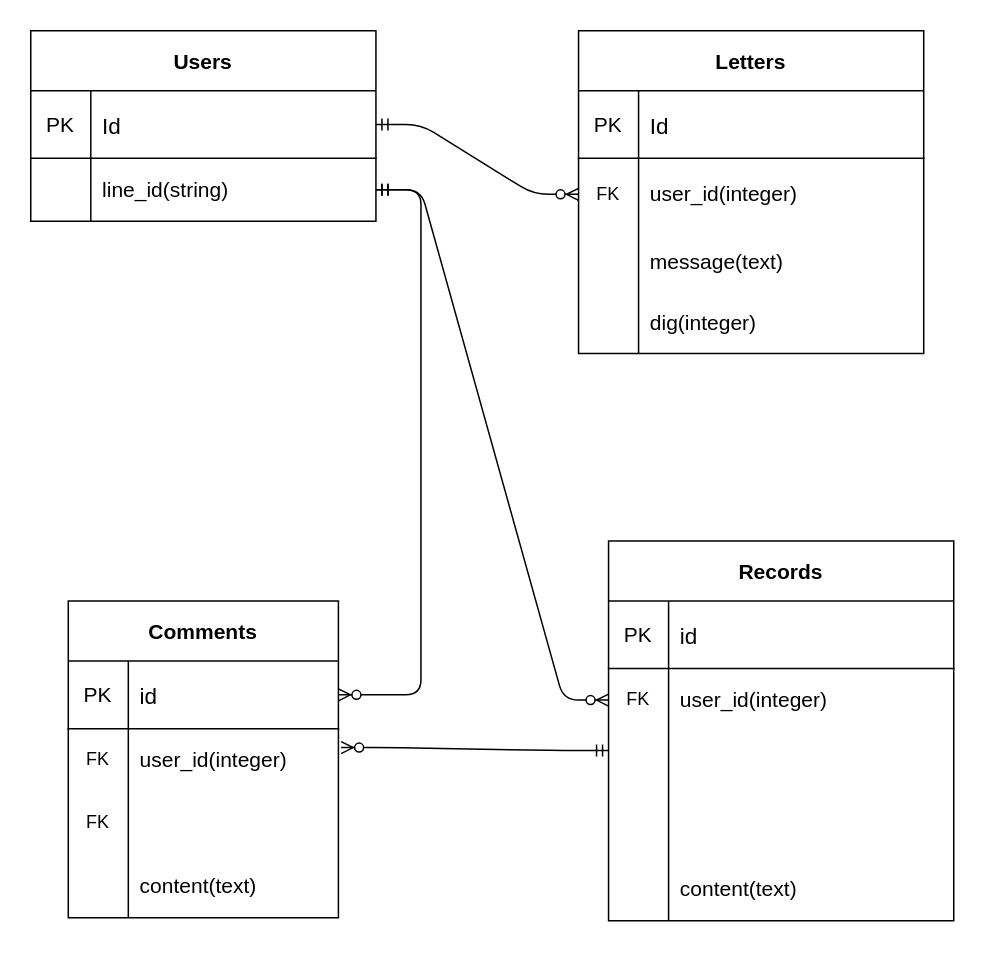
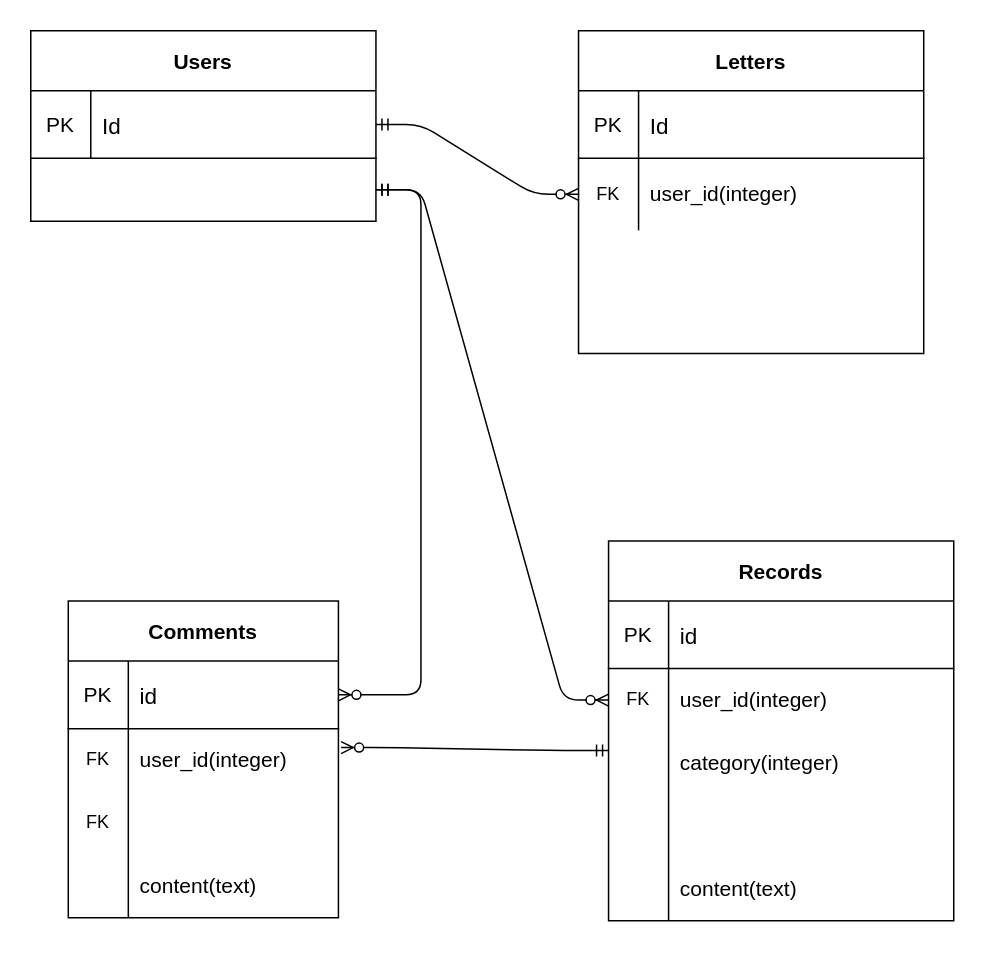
(233, 190) -> none
(781, 262) -> none
(781, 323) -> none
none -> (811, 763)
